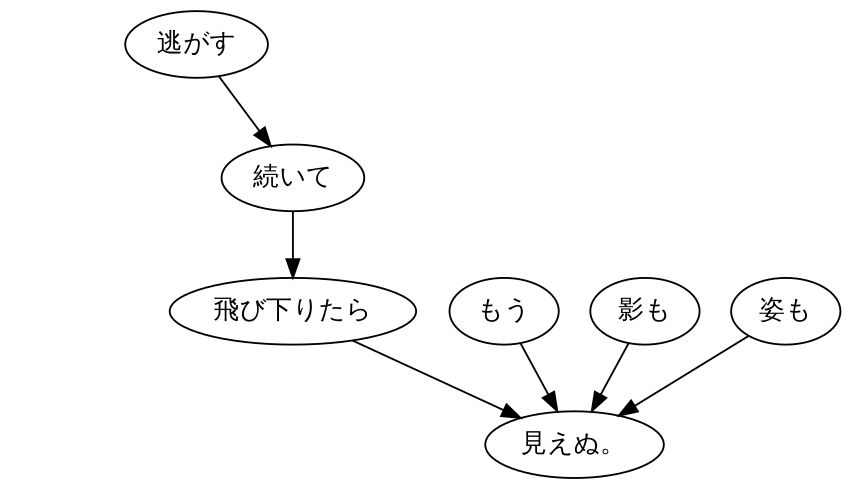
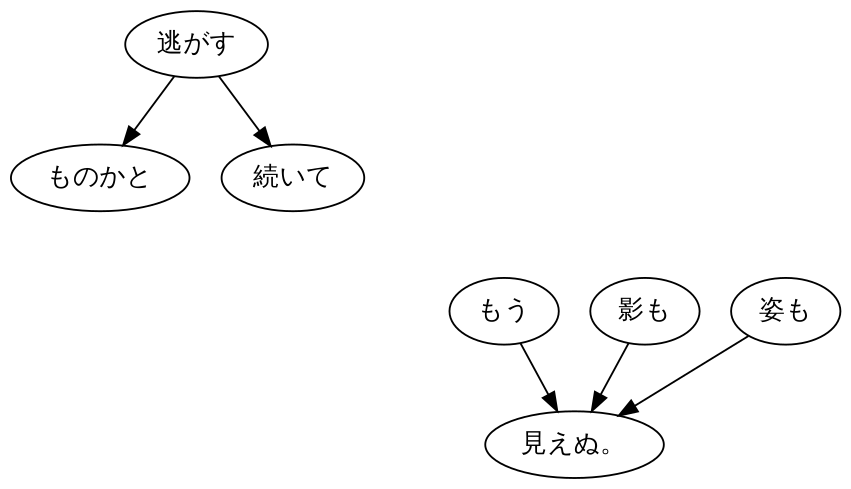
none -> (100, 178)
(293, 311) -> none
